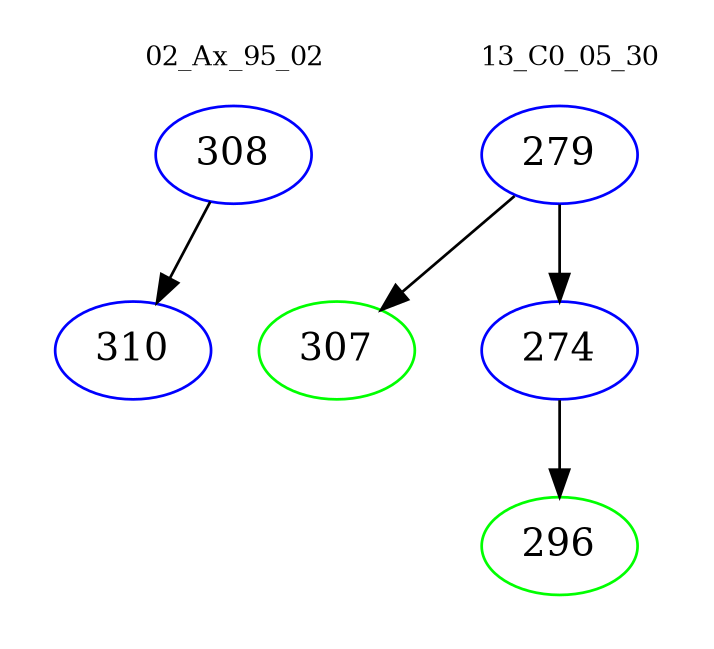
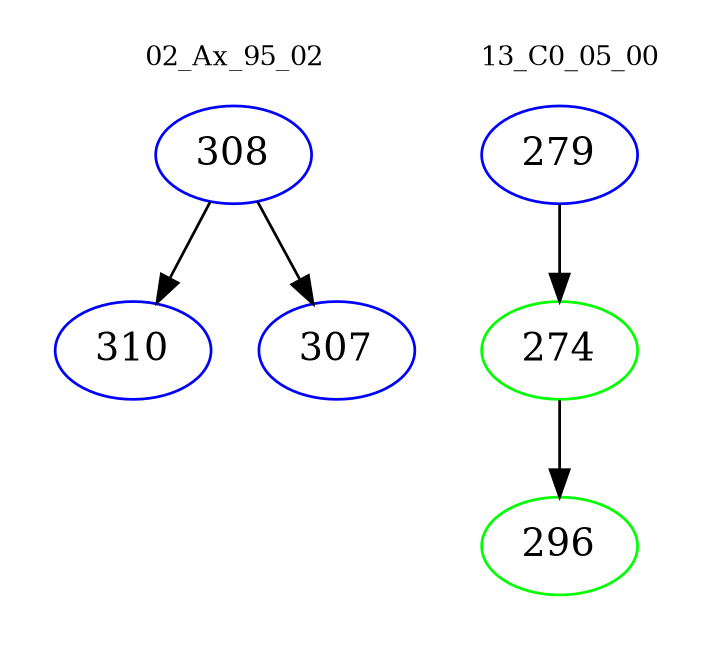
(570, 58) -> (570, 58)
(478, 227) -> (279, 240)
(337, 350) -> (337, 350)
(560, 350) -> (560, 350)
